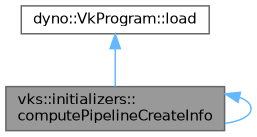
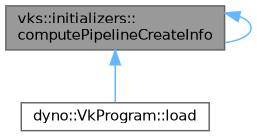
(115, 68) -> (115, 84)
